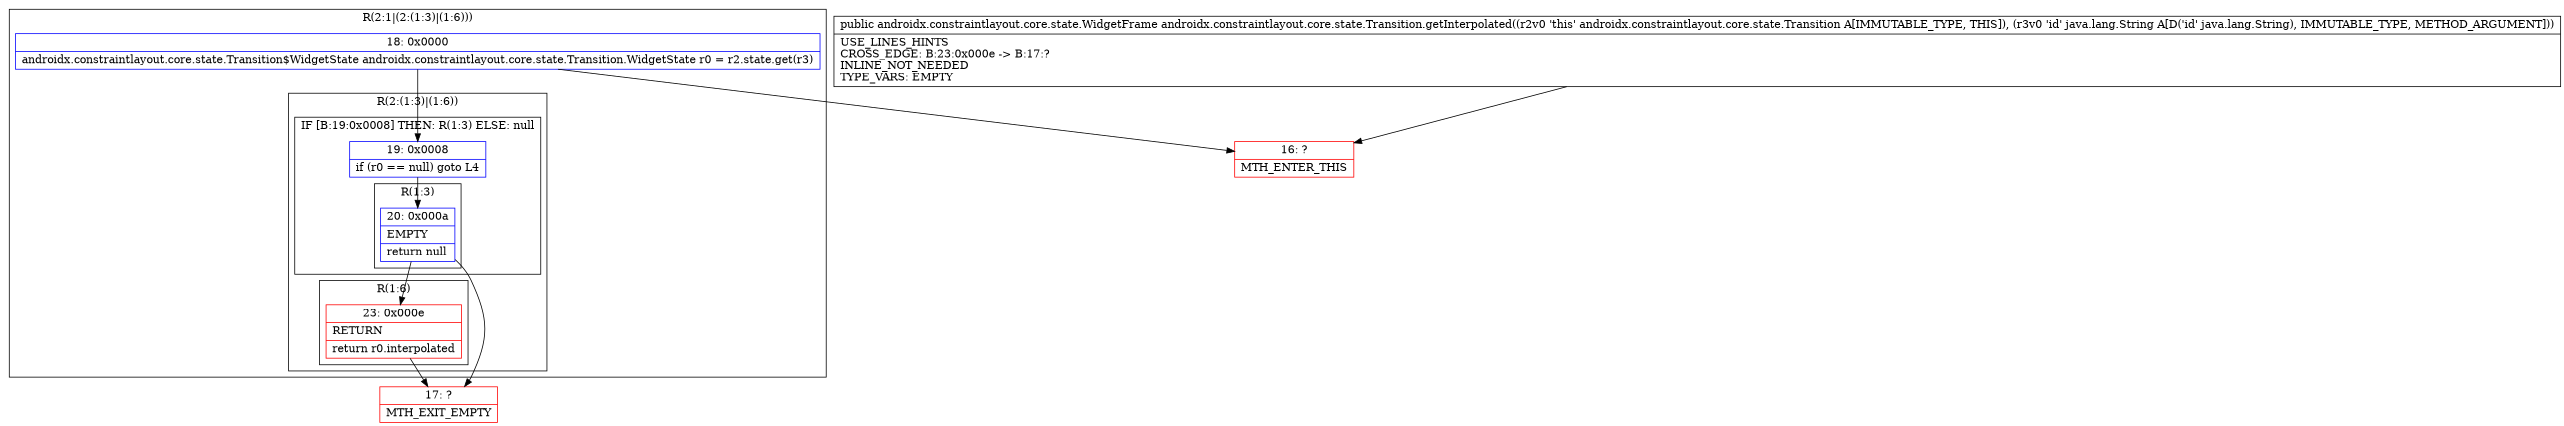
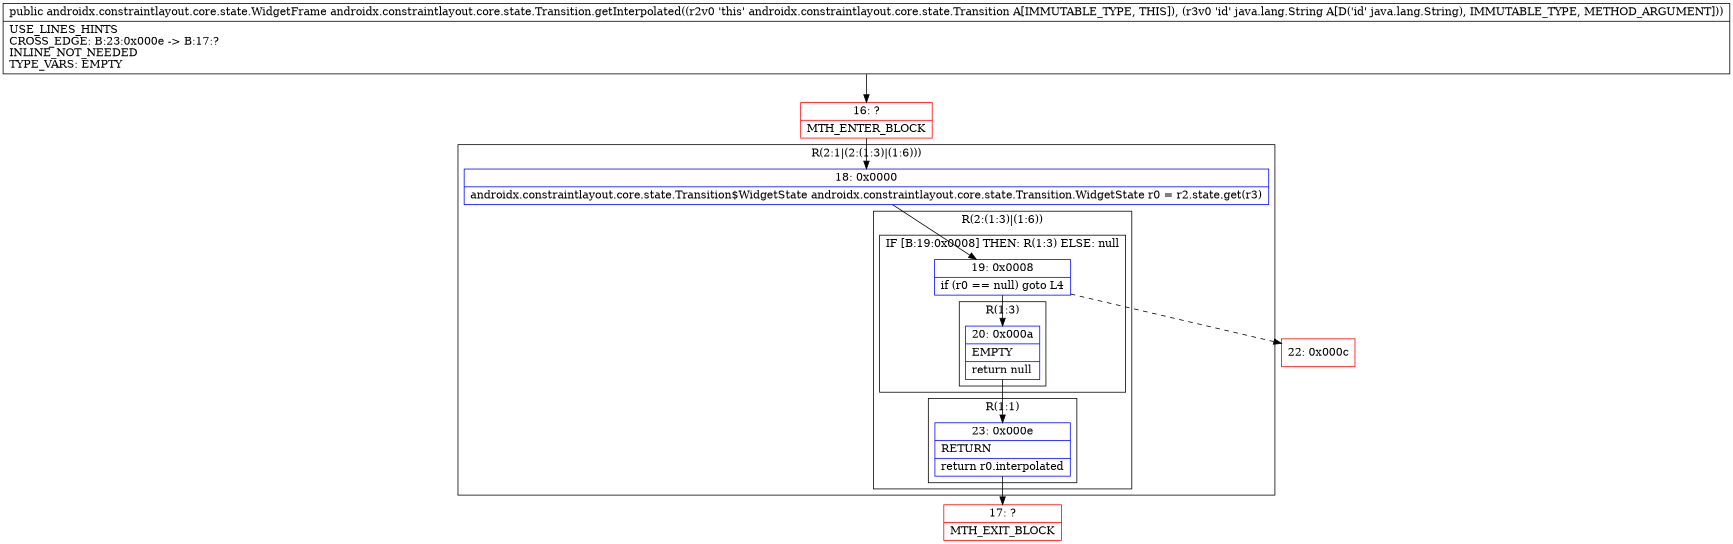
(892, 110) -> (866, 150)
(1294, 168) -> (866, 129)
(394, 289) -> (1003, 407)
(484, 317) -> none
(394, 331) -> (1003, 449)
none -> (1318, 353)
(439, 413) -> (1003, 531)
